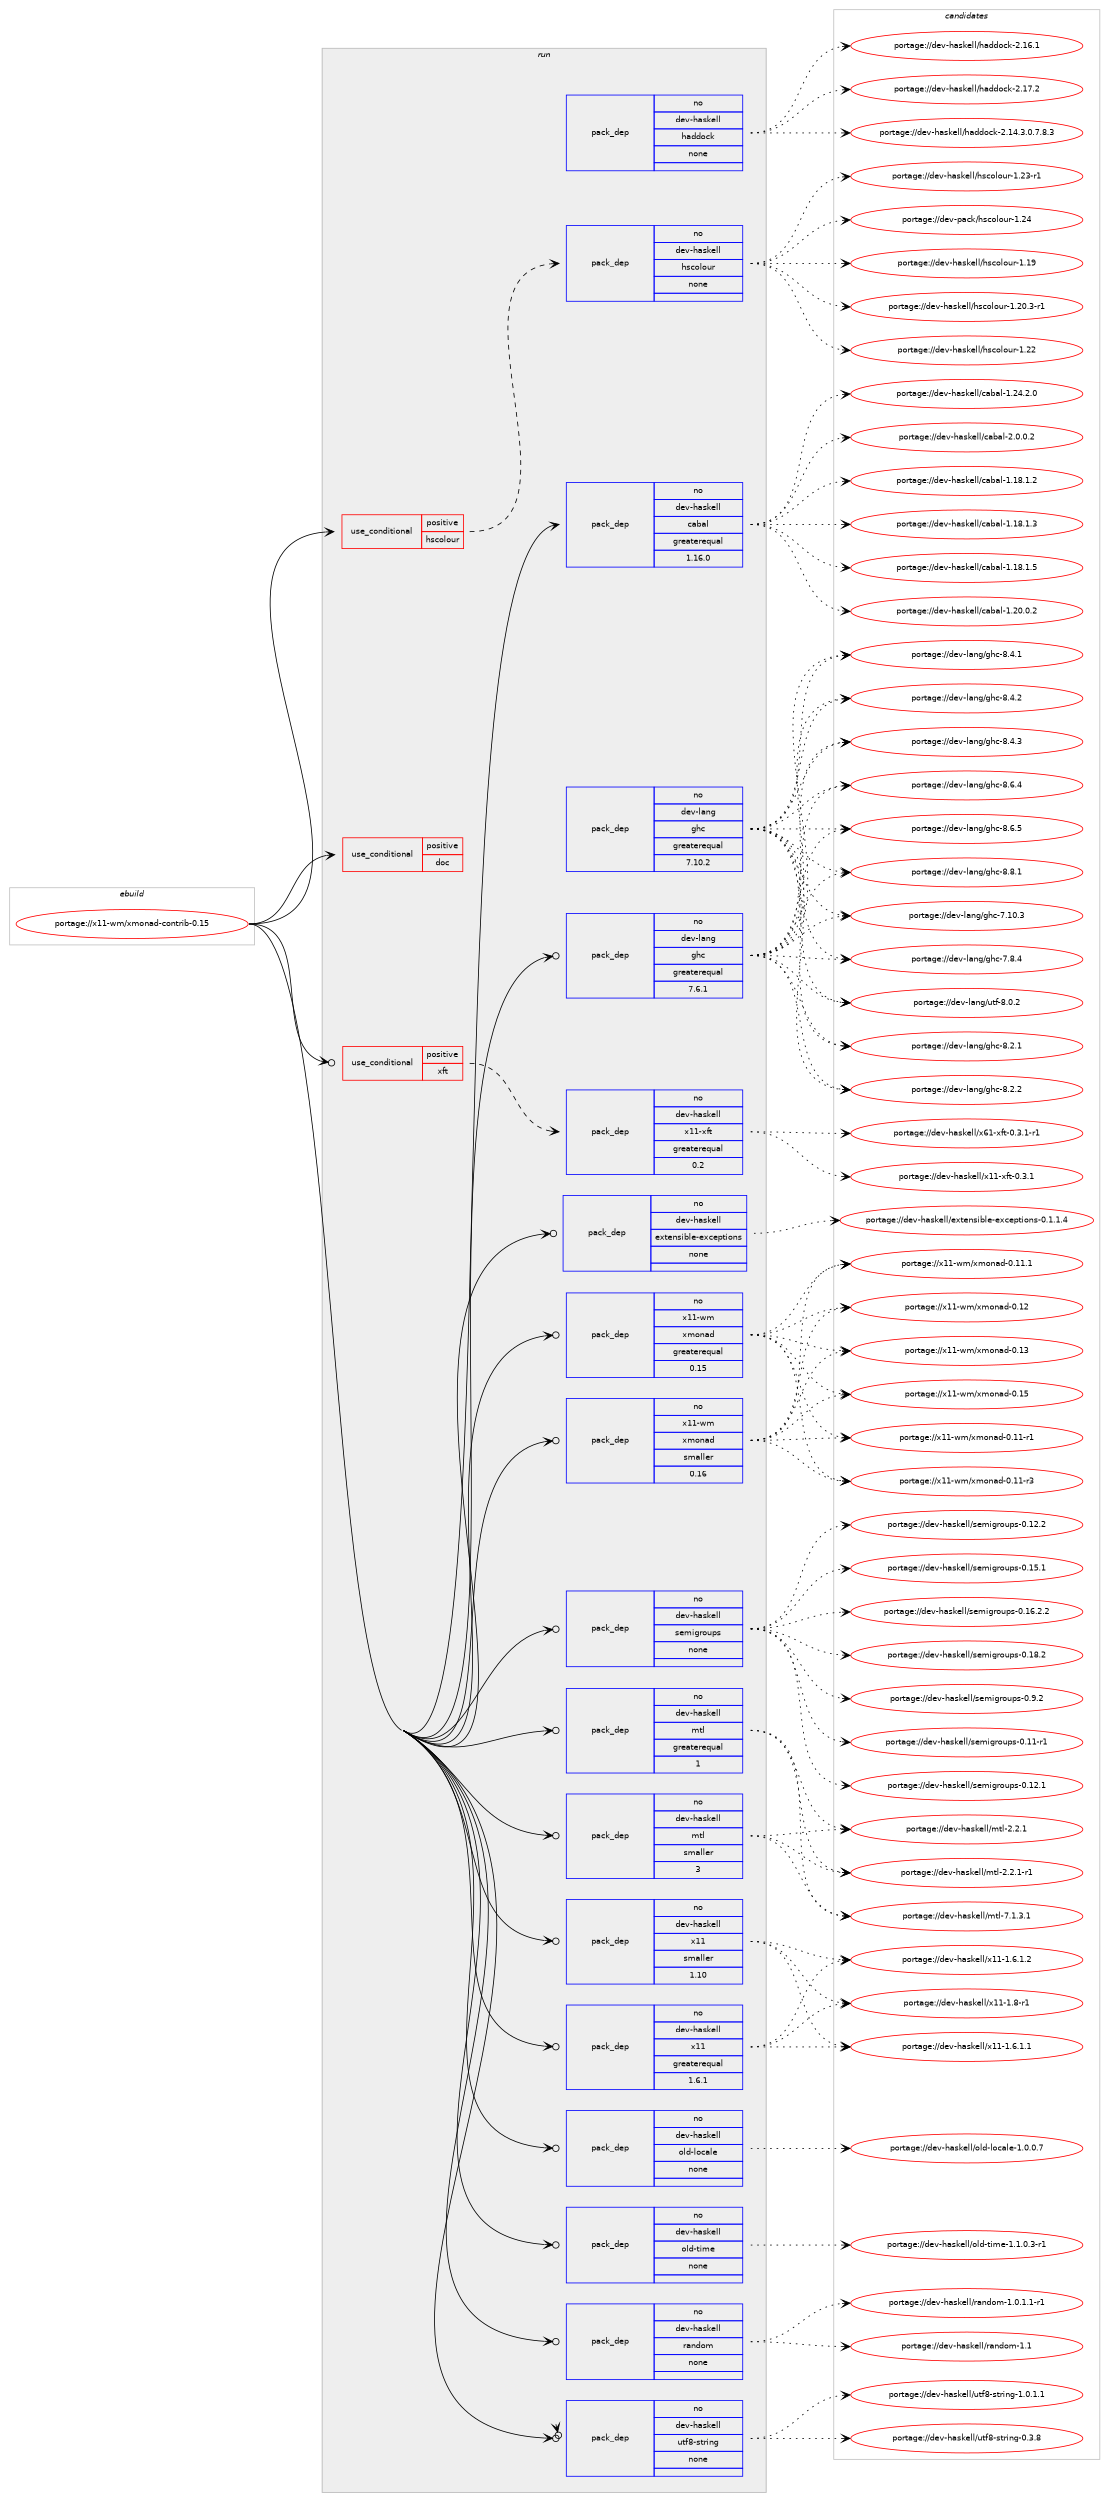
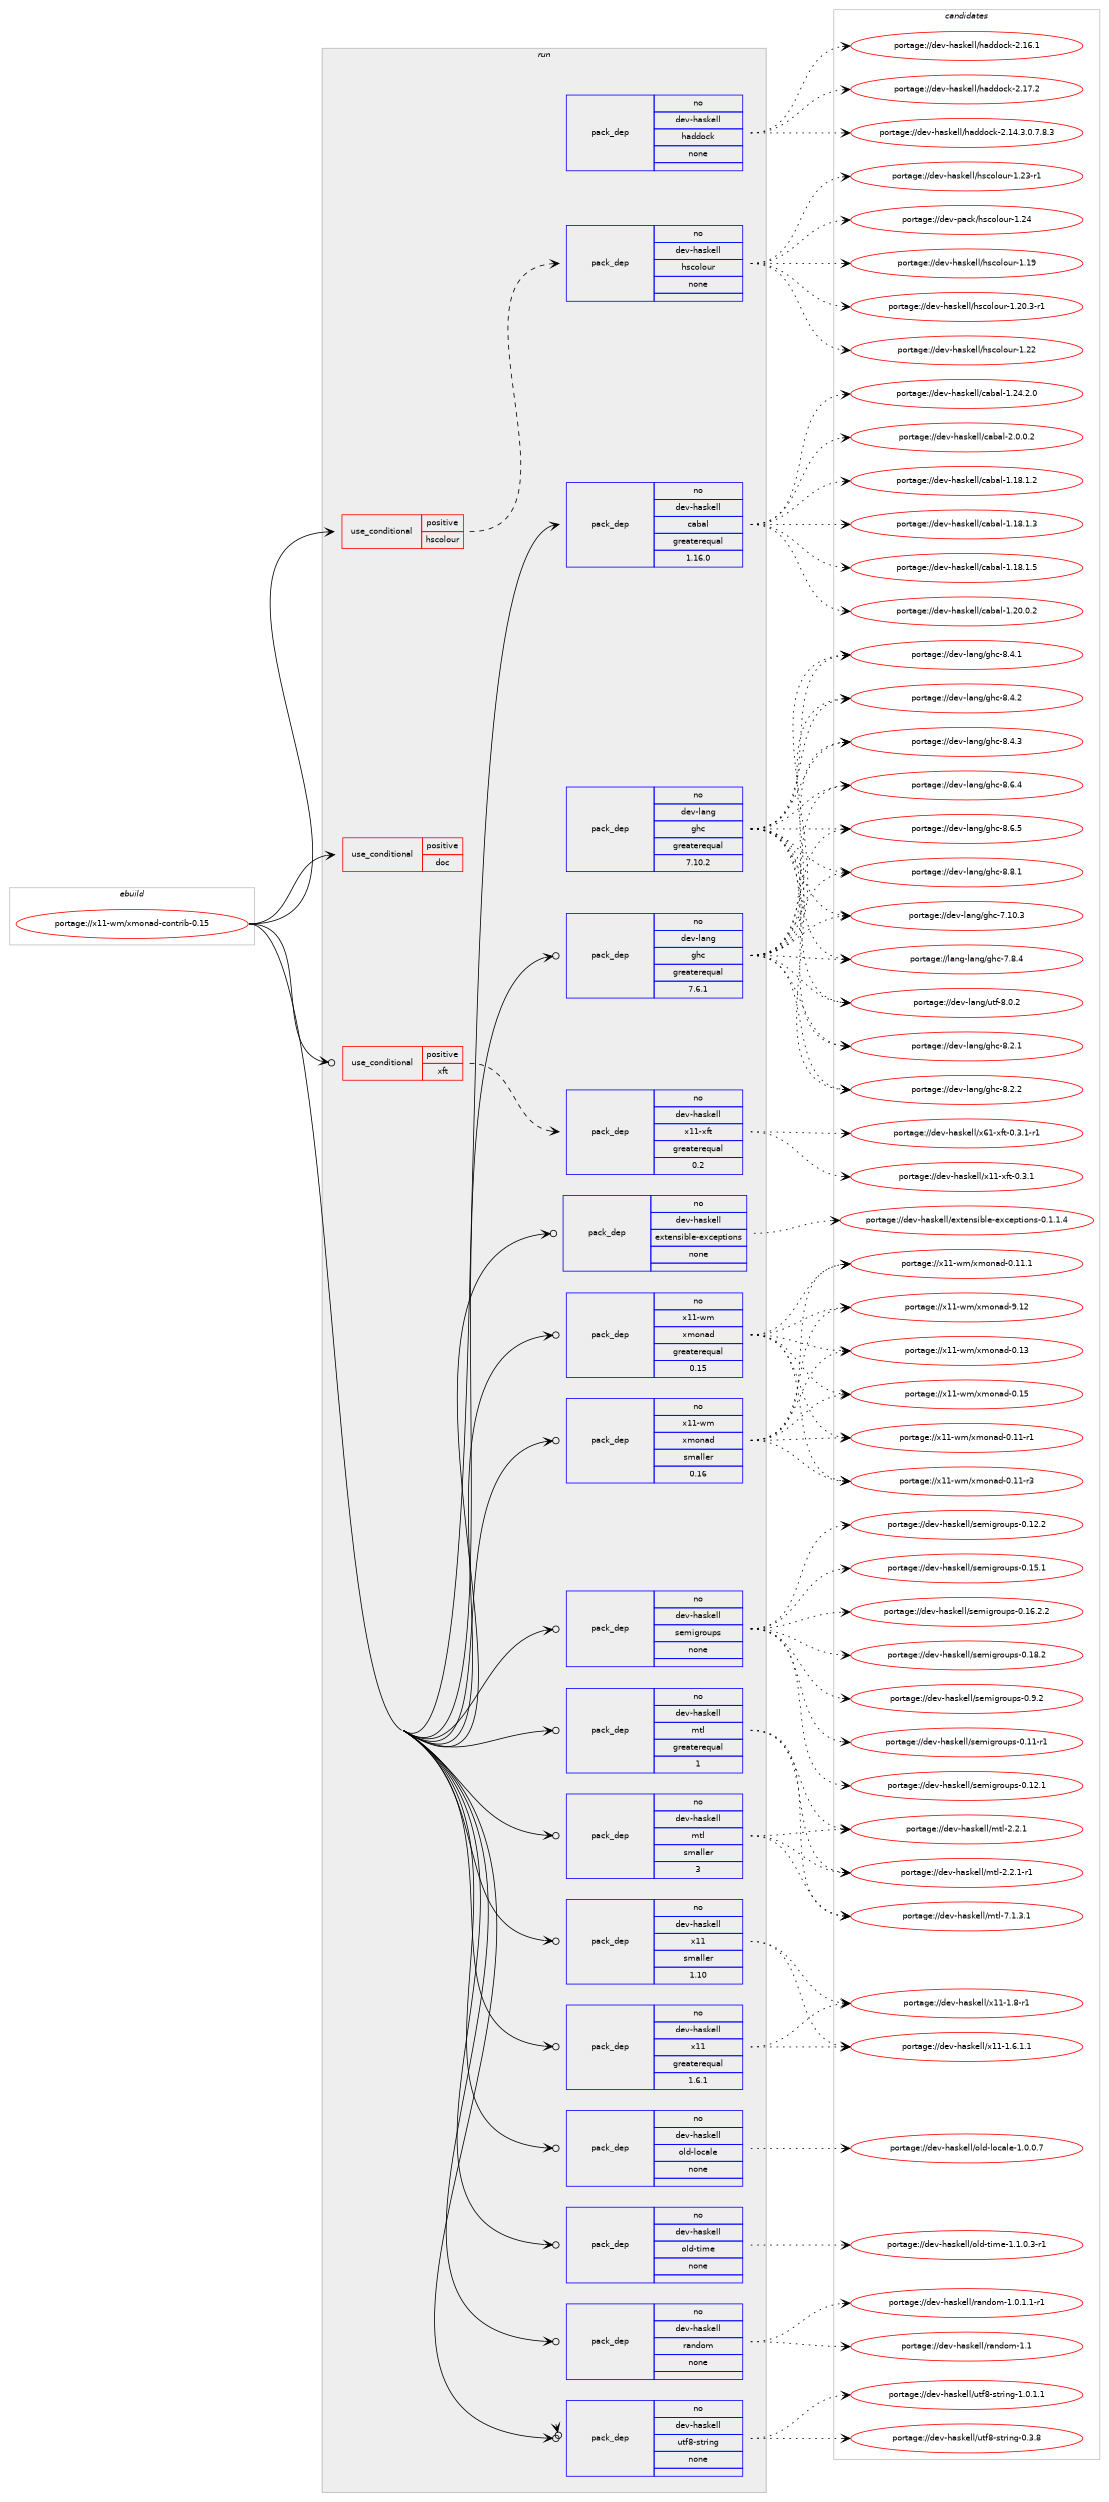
(967, 959) -> (967, 959)
(967, 1307) -> (967, 1307)
(967, 1960) -> none
